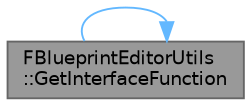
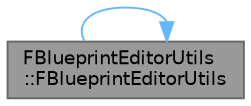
(126, 70) -> (126, 70)
